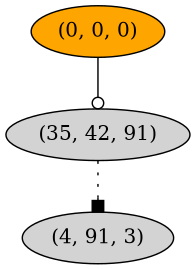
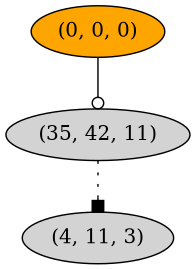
(98, 135) -> (98, 135)
(98, 238) -> (98, 238)
